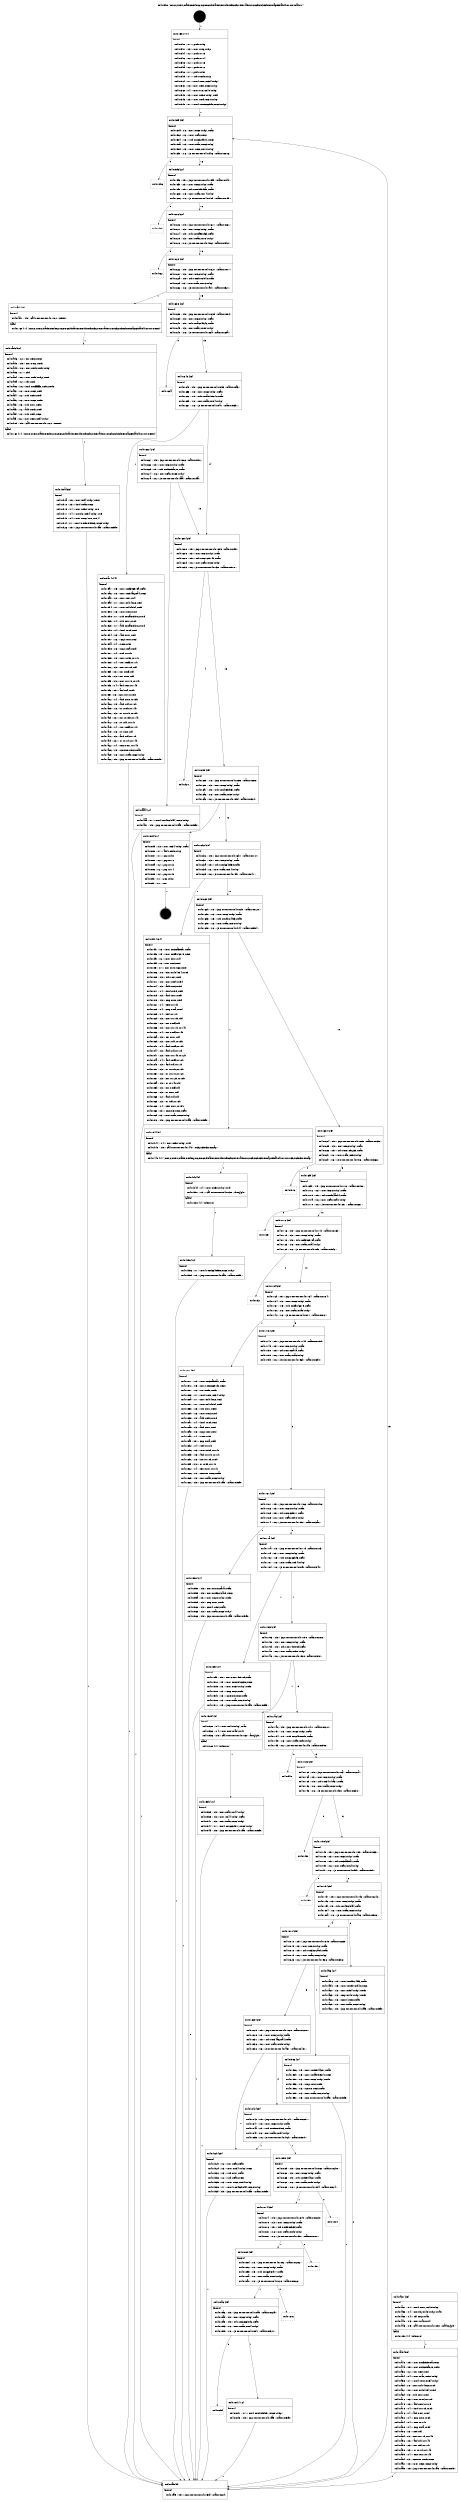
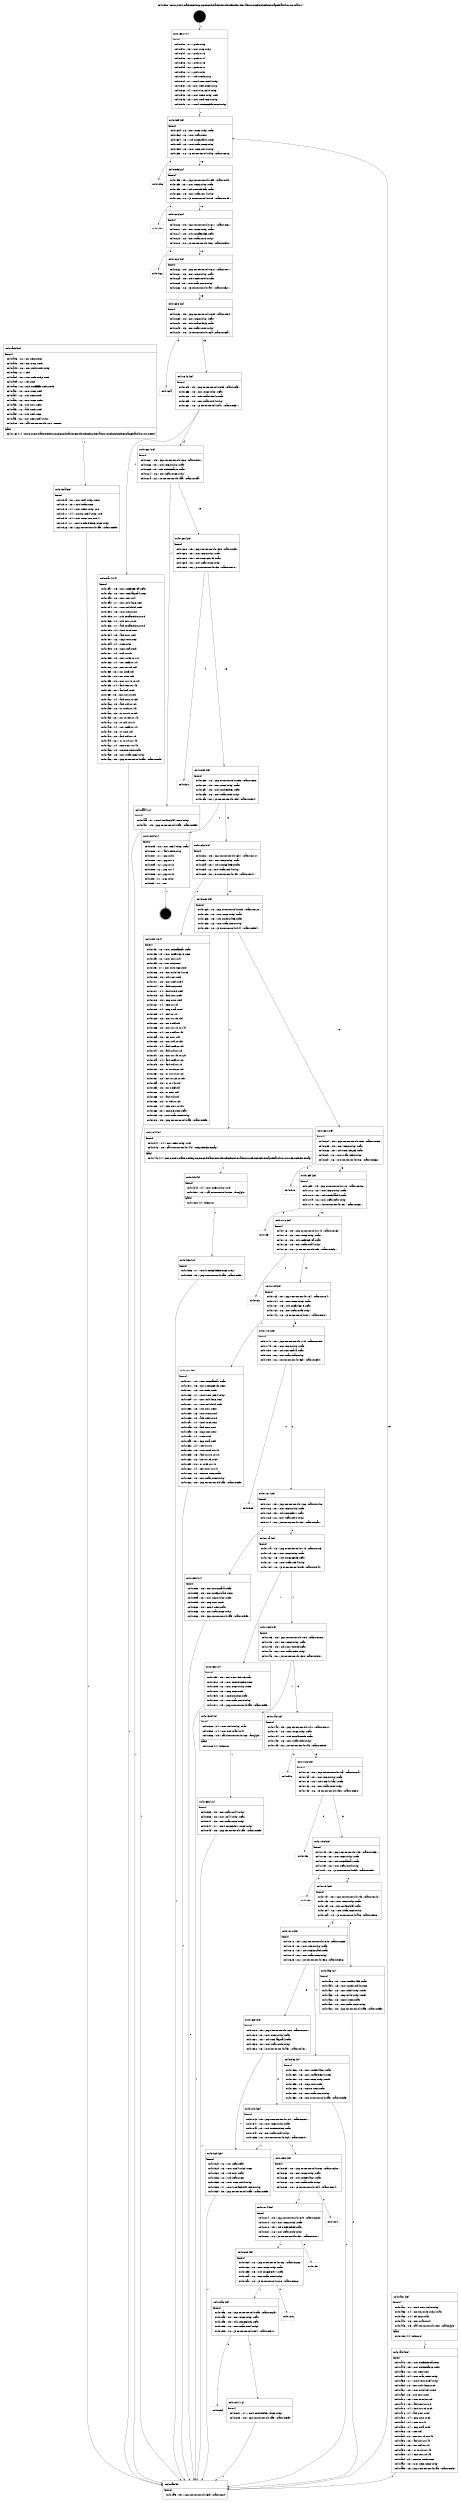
(85, 318) -> none
(208, 471) -> (190, 427)
none -> (248, 1508)
